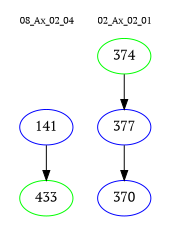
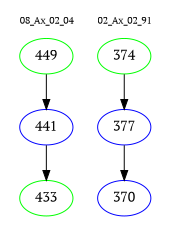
(125, 21) -> (125, 21)
none -> (46, 56)
(46, 127) -> (46, 127)
